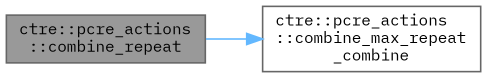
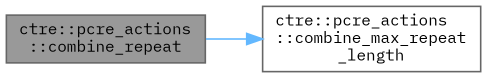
(372, 39) -> (372, 39)
